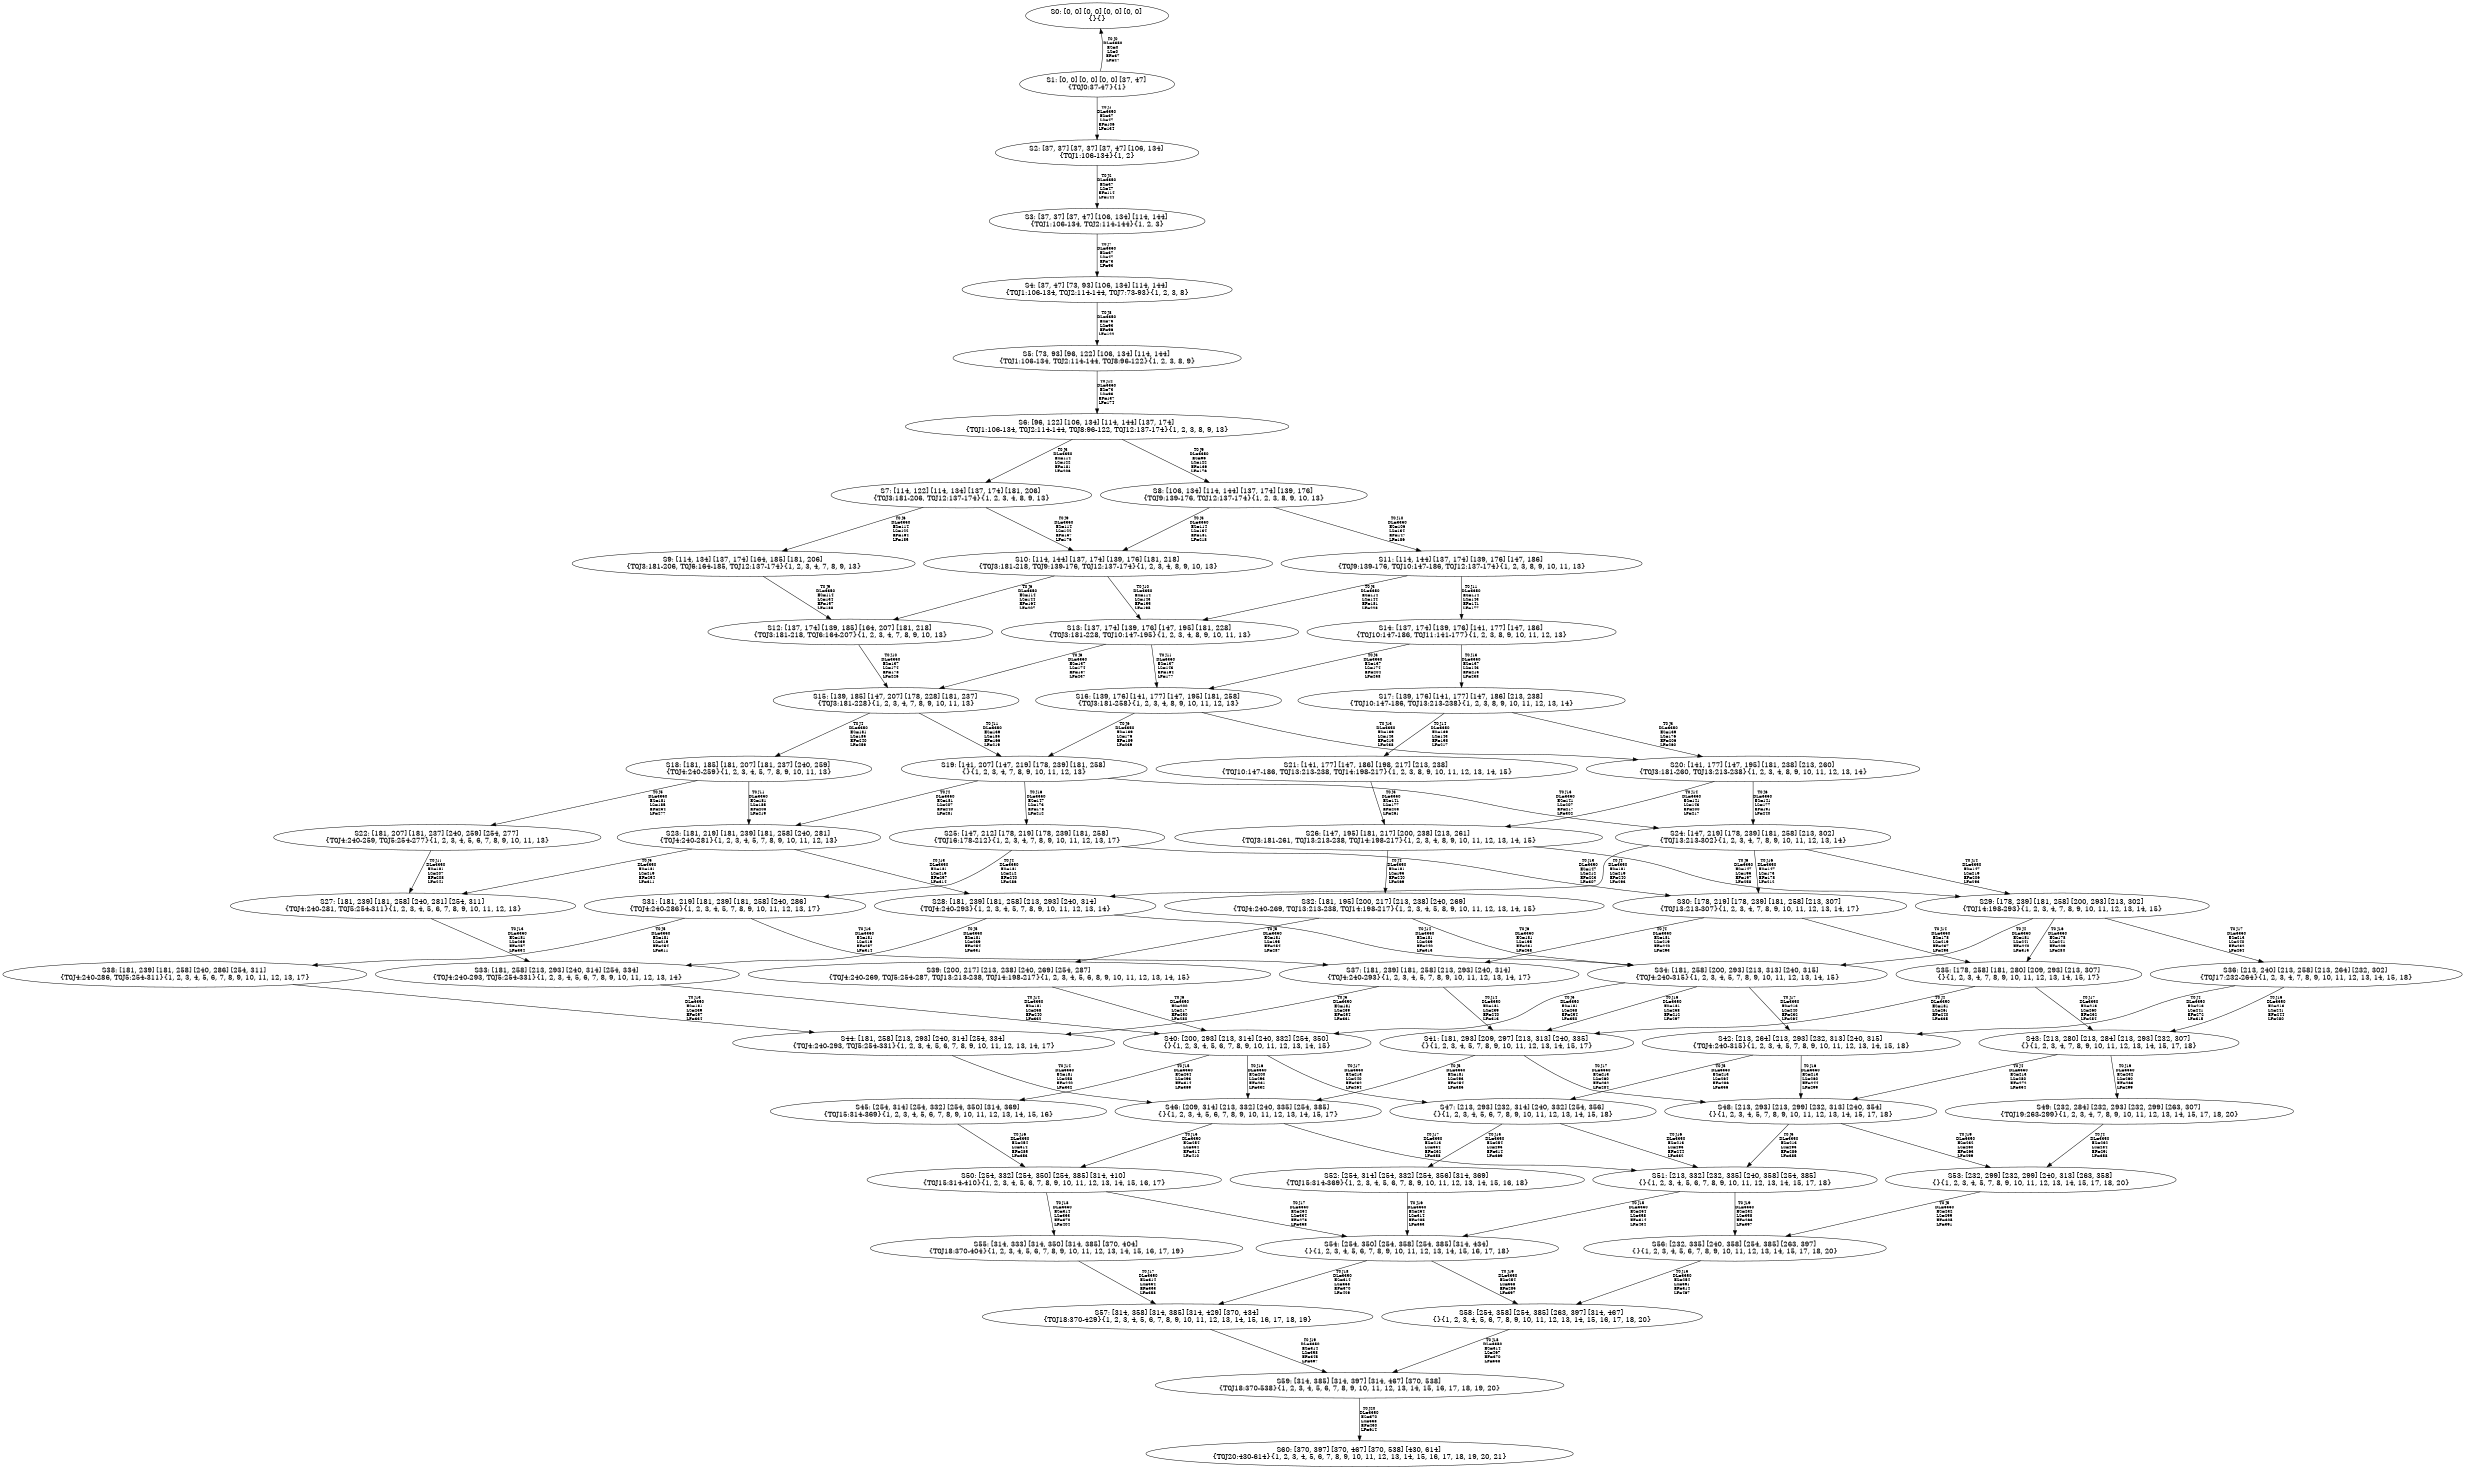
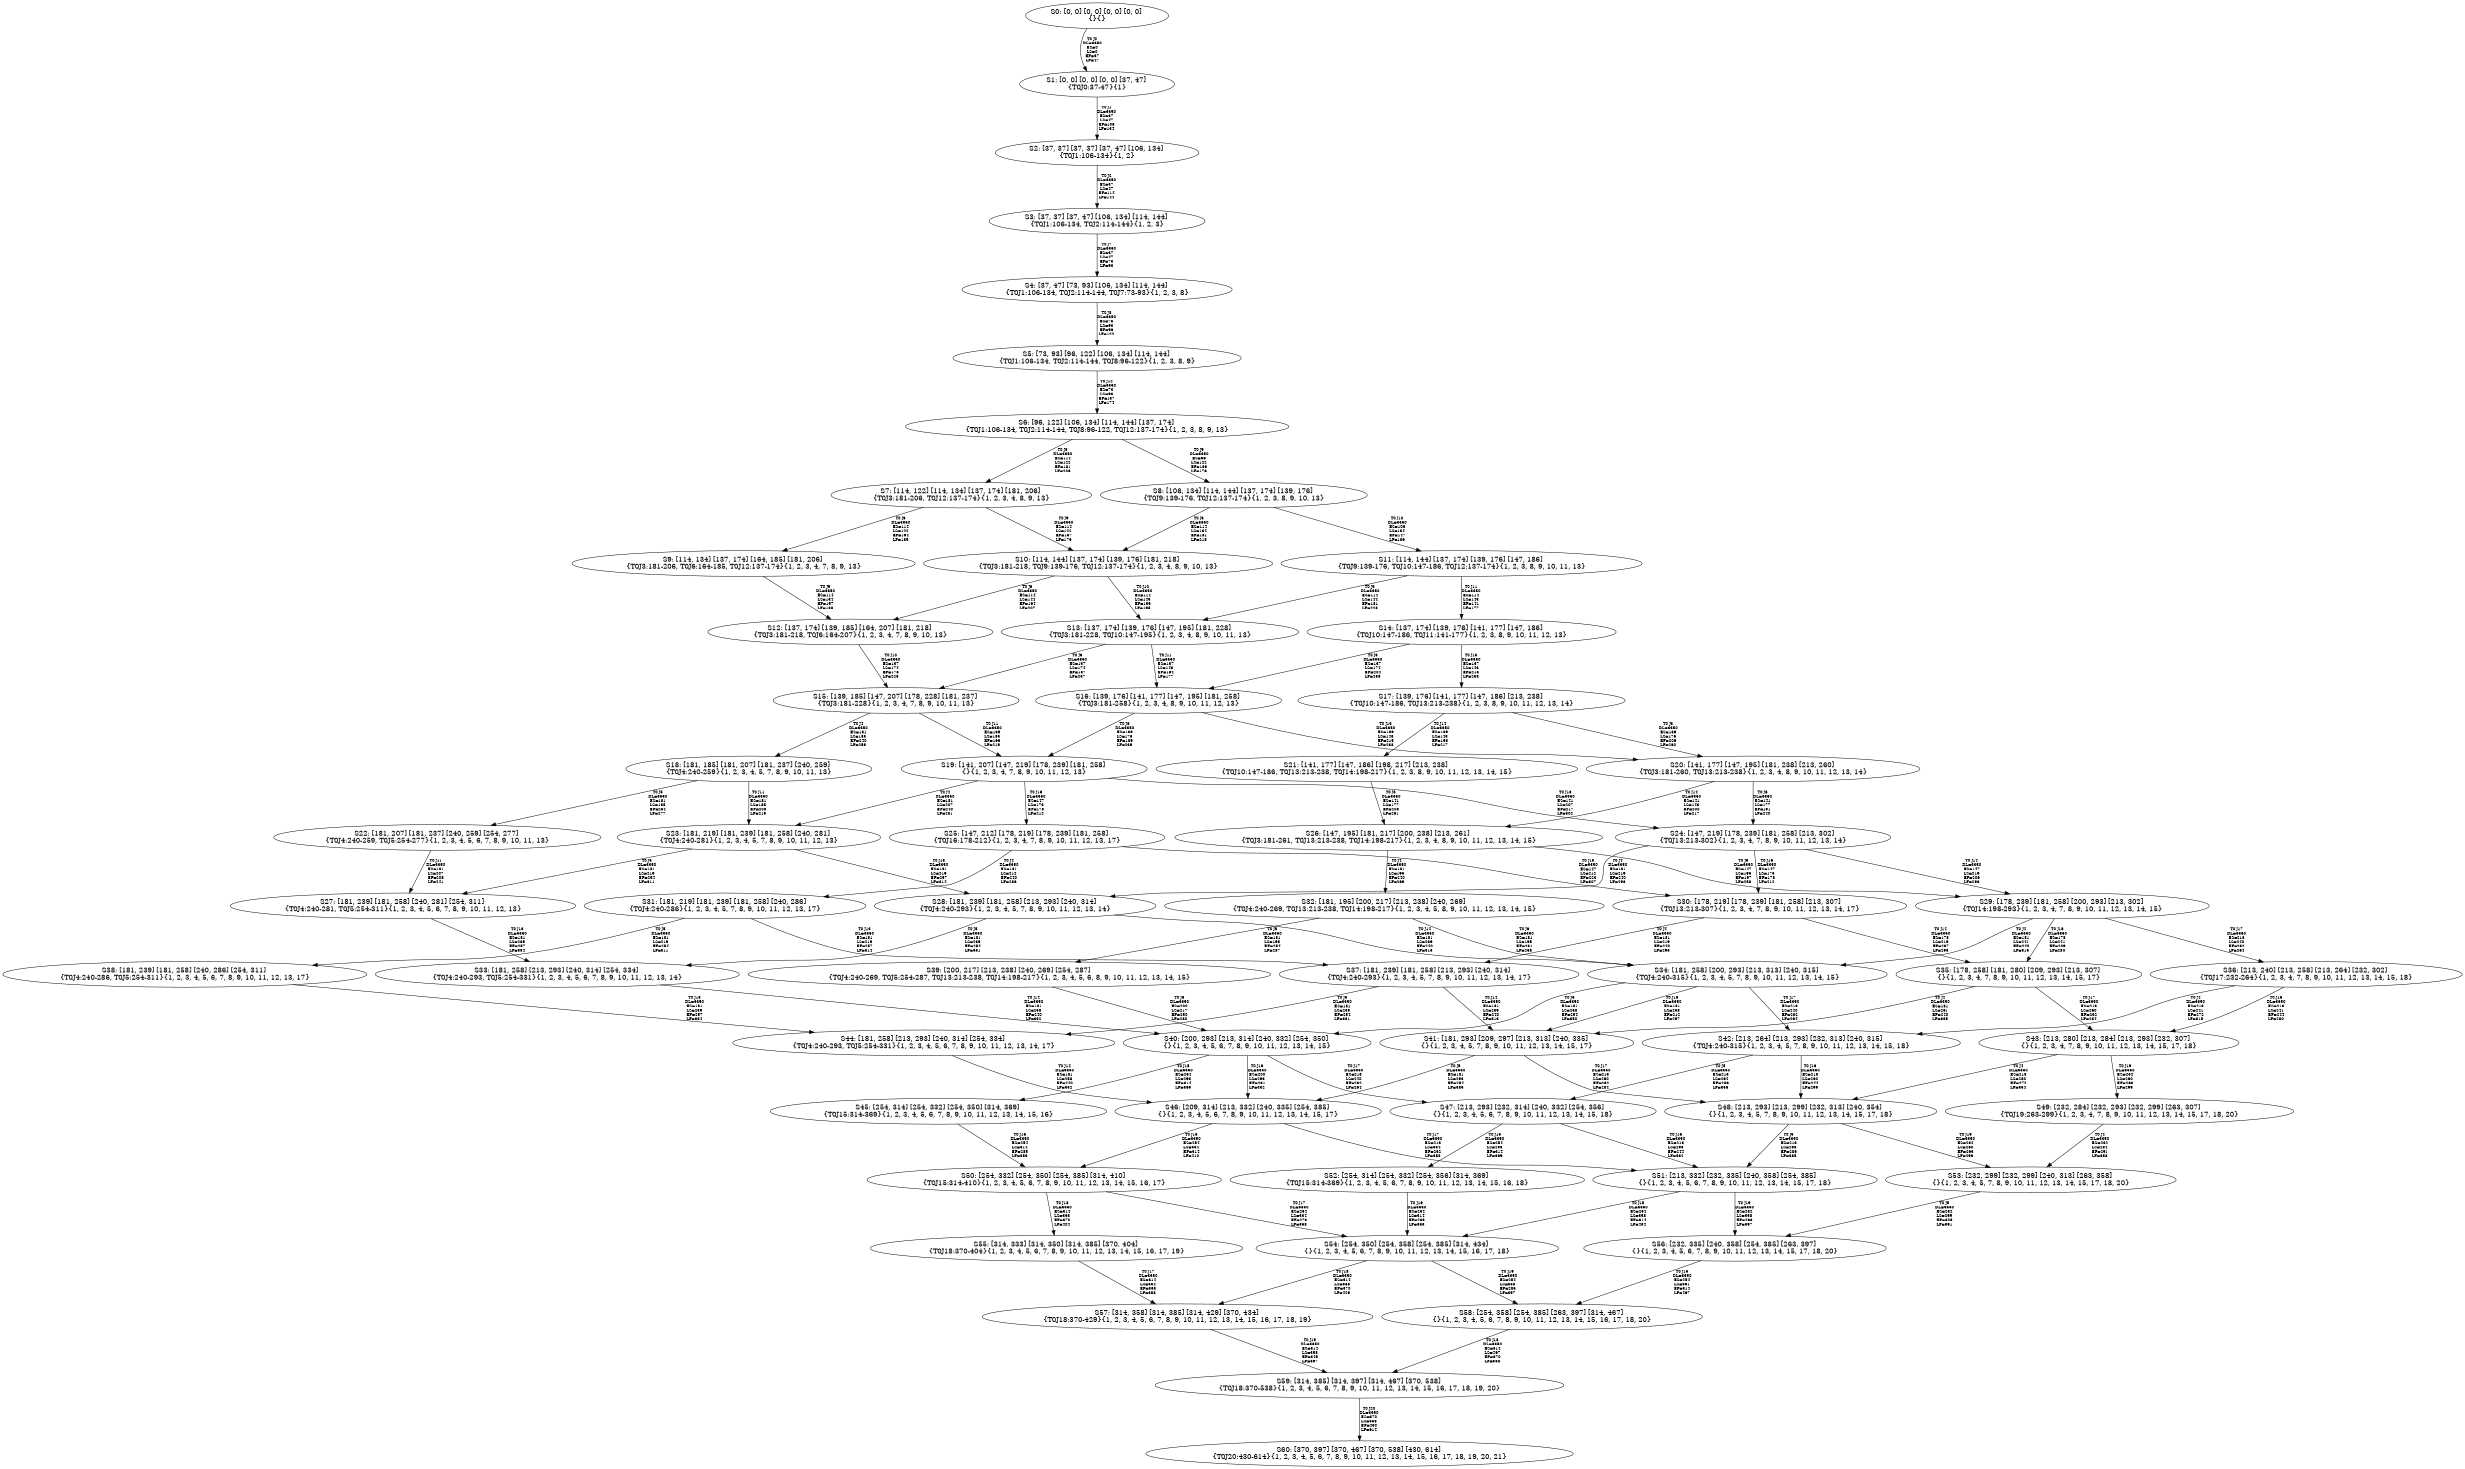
(1103, 52) -> (1080, 47)
